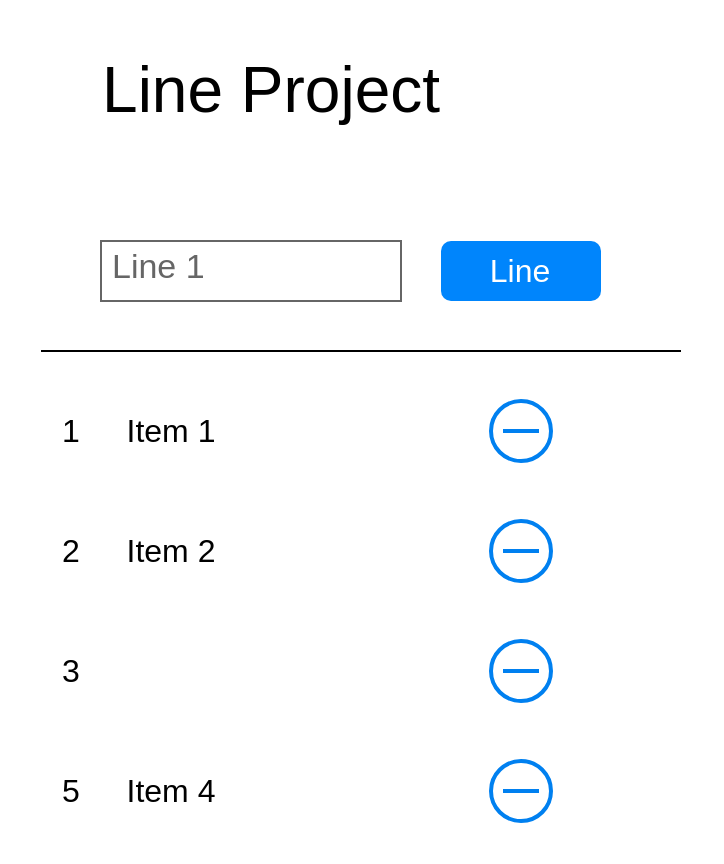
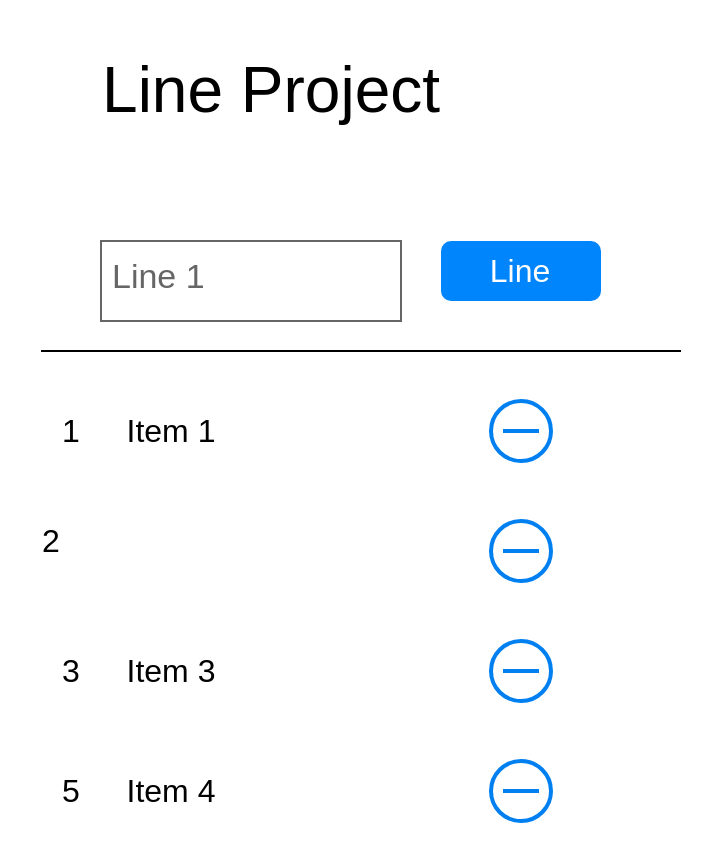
(251, 271) -> (251, 281)
(71, 551) -> (51, 541)
(171, 551) -> none
none -> (171, 671)
